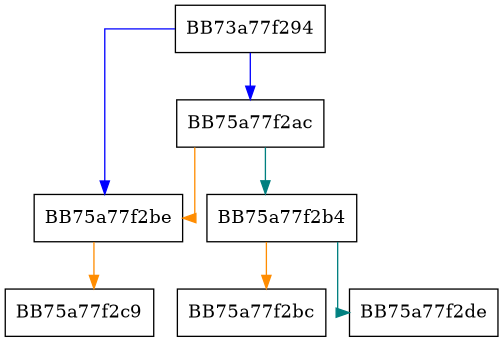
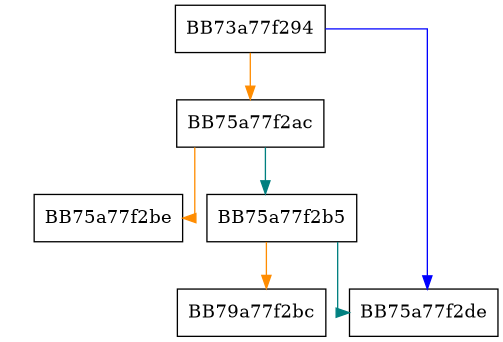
(250, 69) -> (250, 69)
(105, 70) -> (427, 101)
(282, 218) -> (282, 218)
(79, 313) -> none
(252, 313) -> (252, 313)
